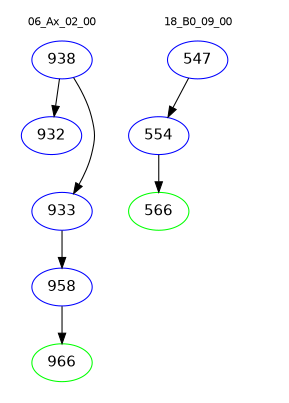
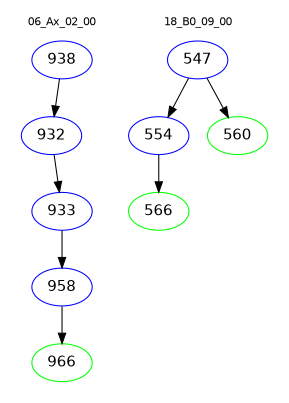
(94, 130) -> (56, 168)
none -> (238, 136)
